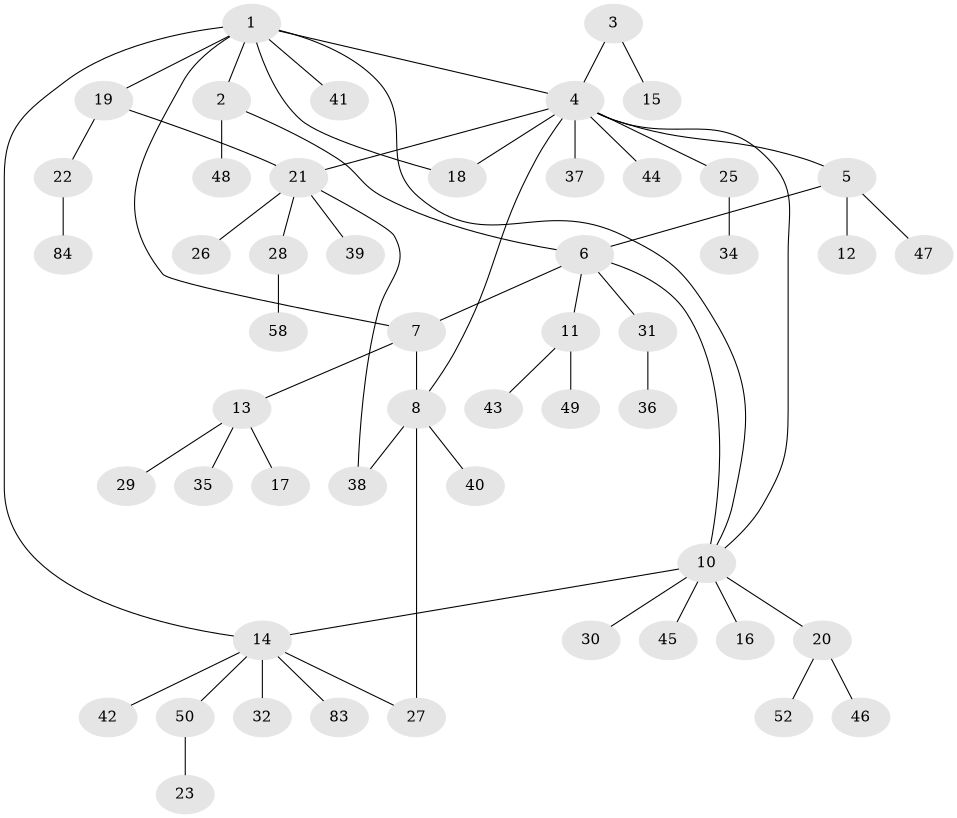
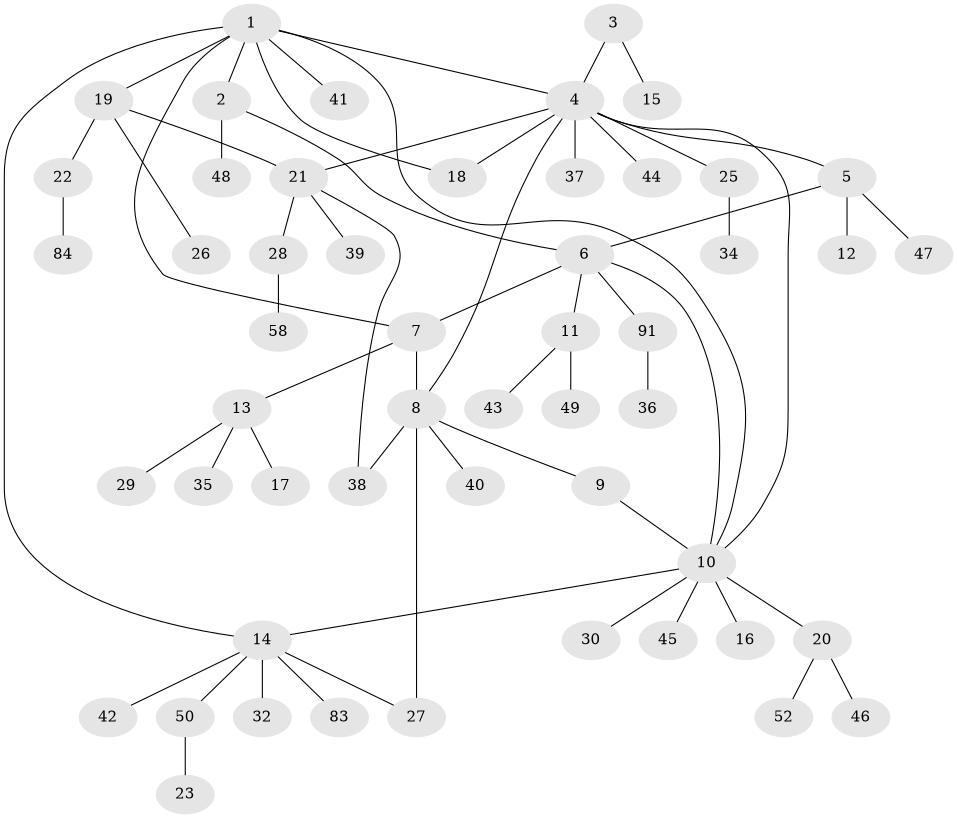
(250, 216) -> (153, 178)
(648, 332) -> (648, 332)
none -> (601, 486)
